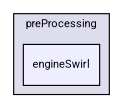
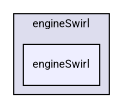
(62, 24) -> (62, 24)
